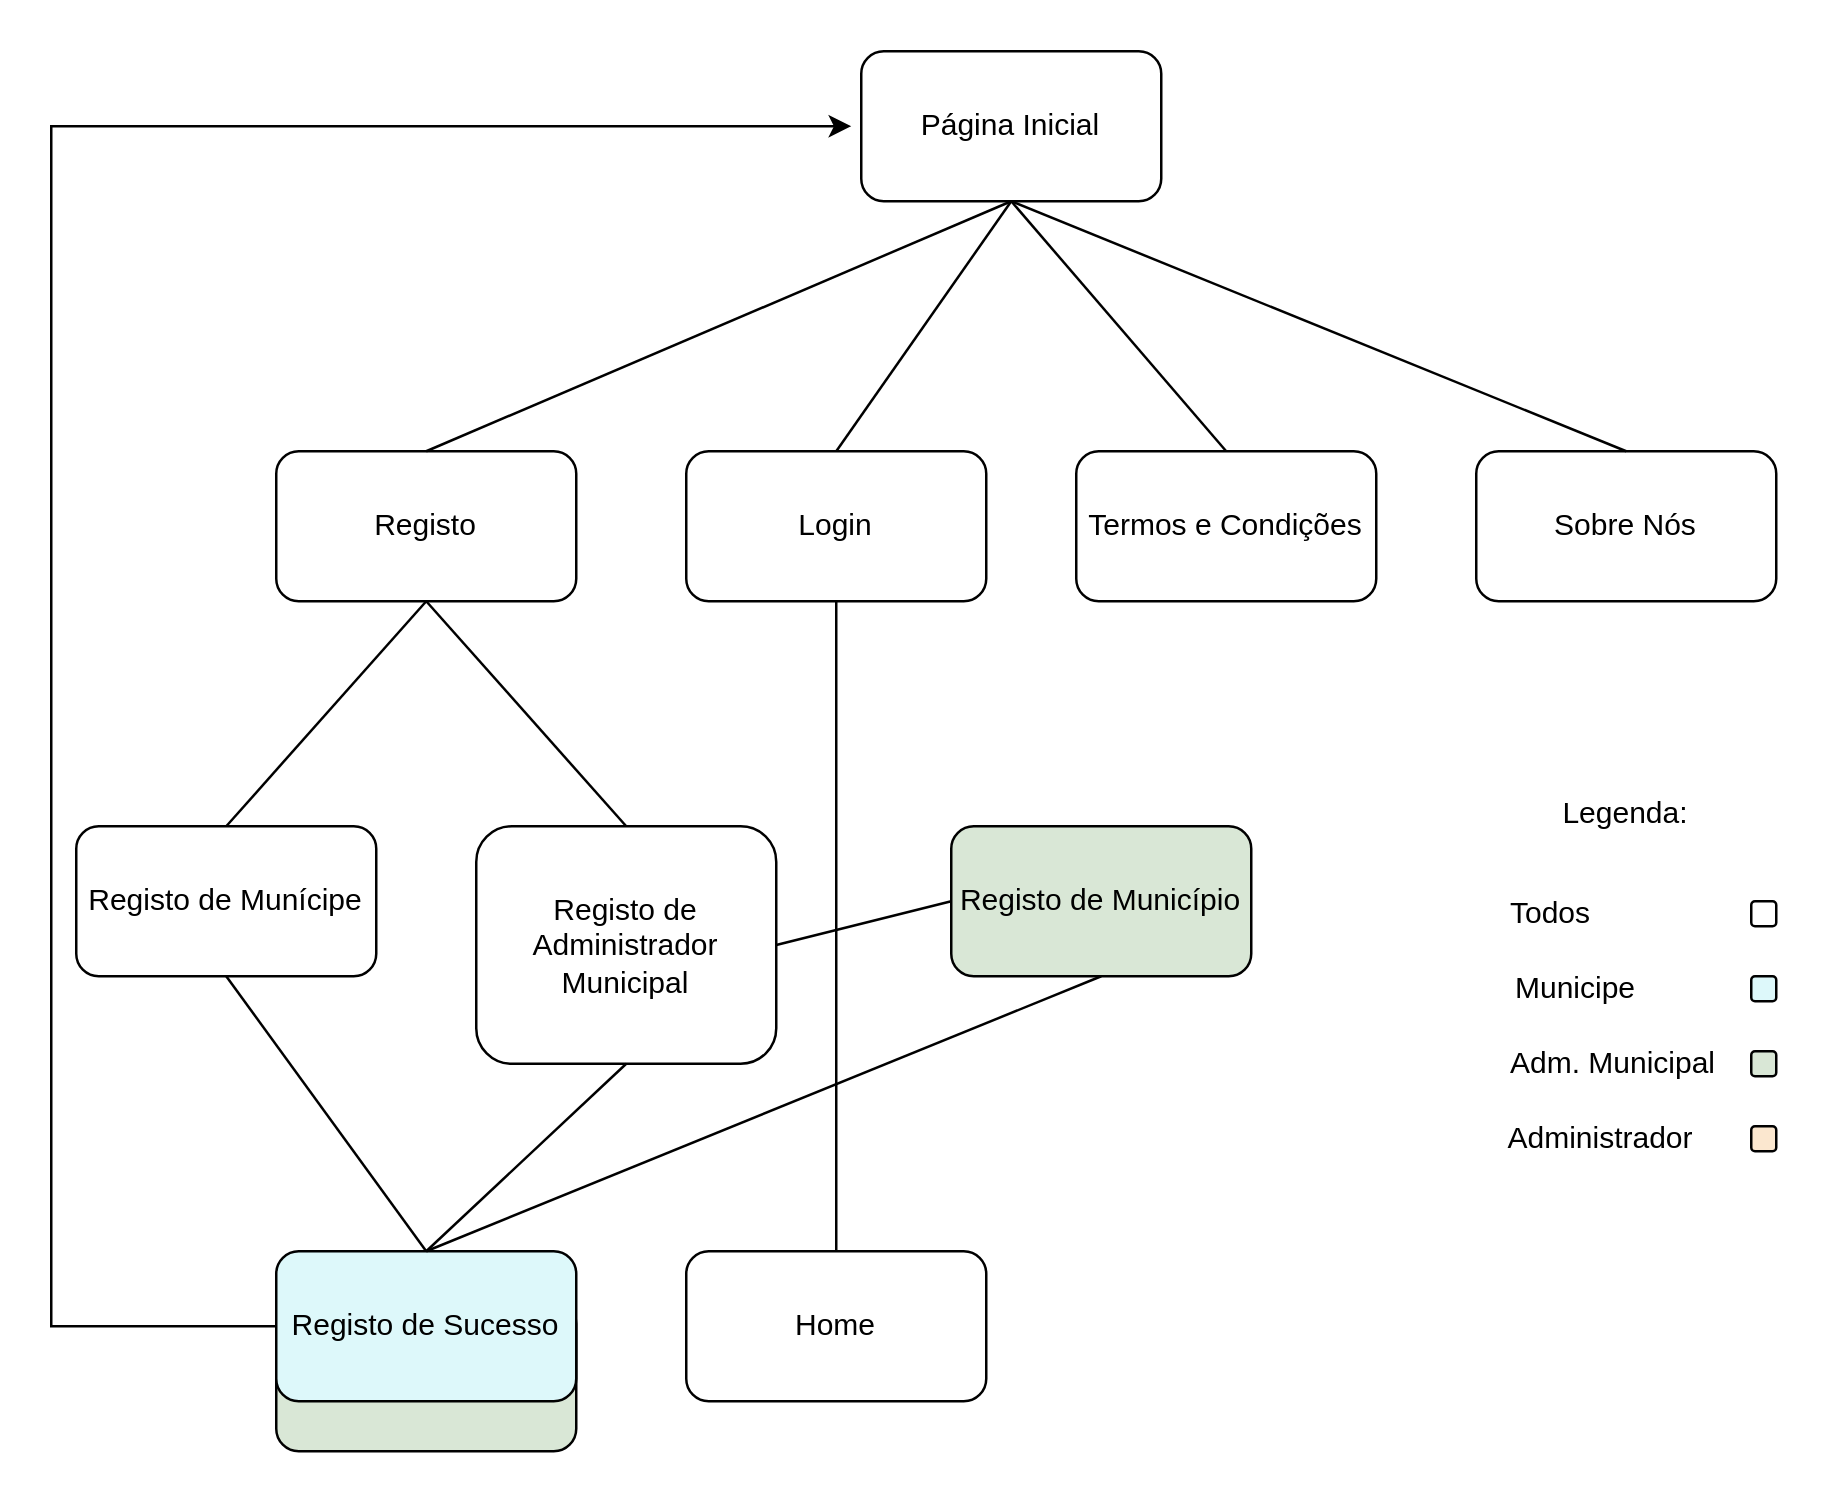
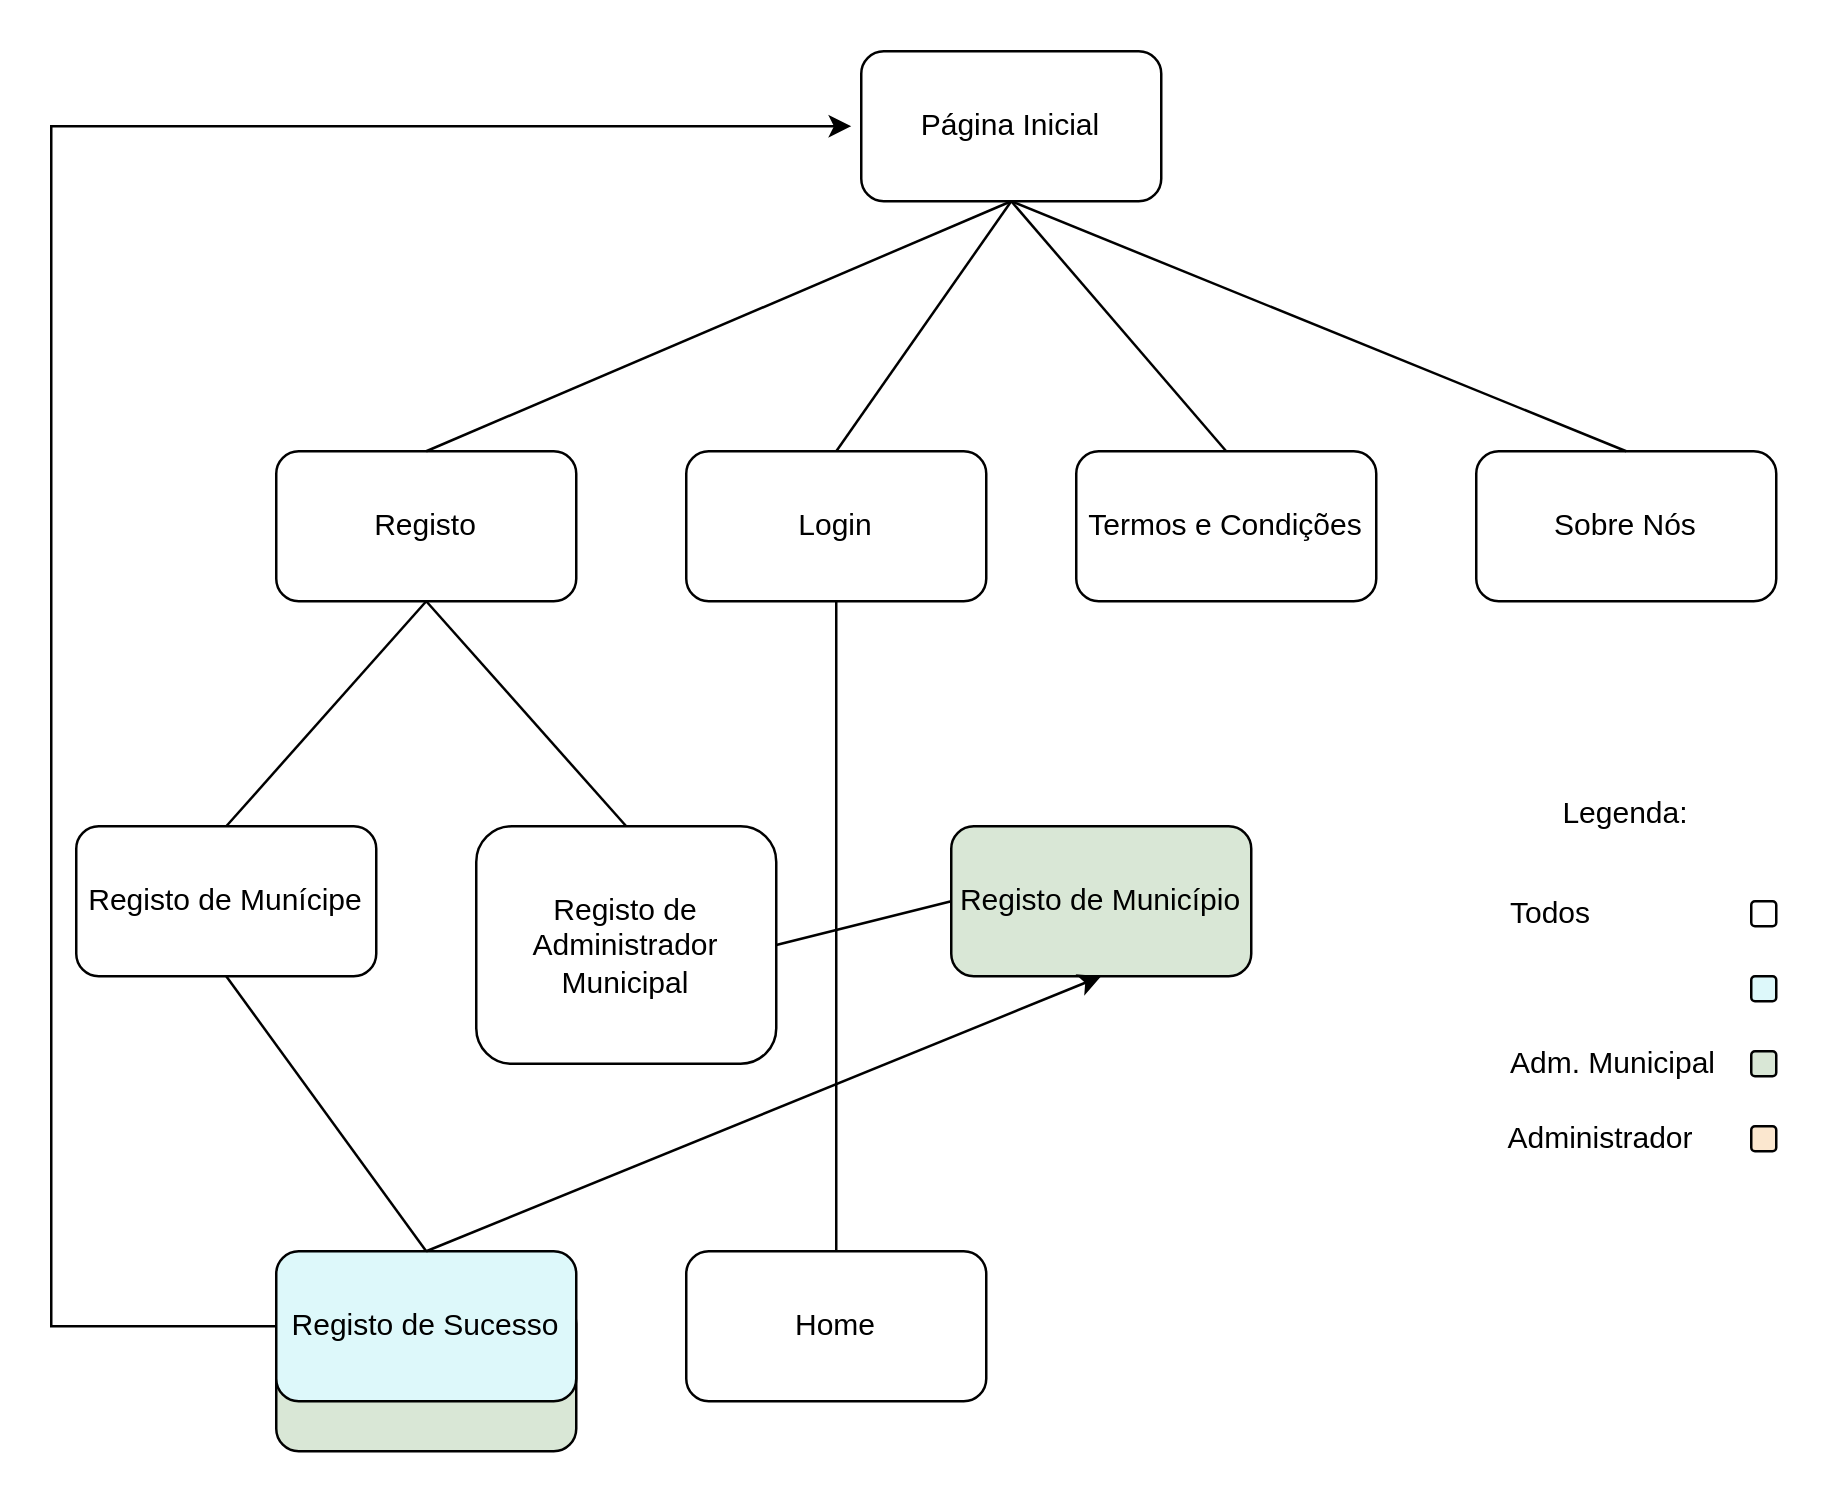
(1091, 980) -> (1085, 983)
(1576, 989) -> none
(531, 1153) -> none
